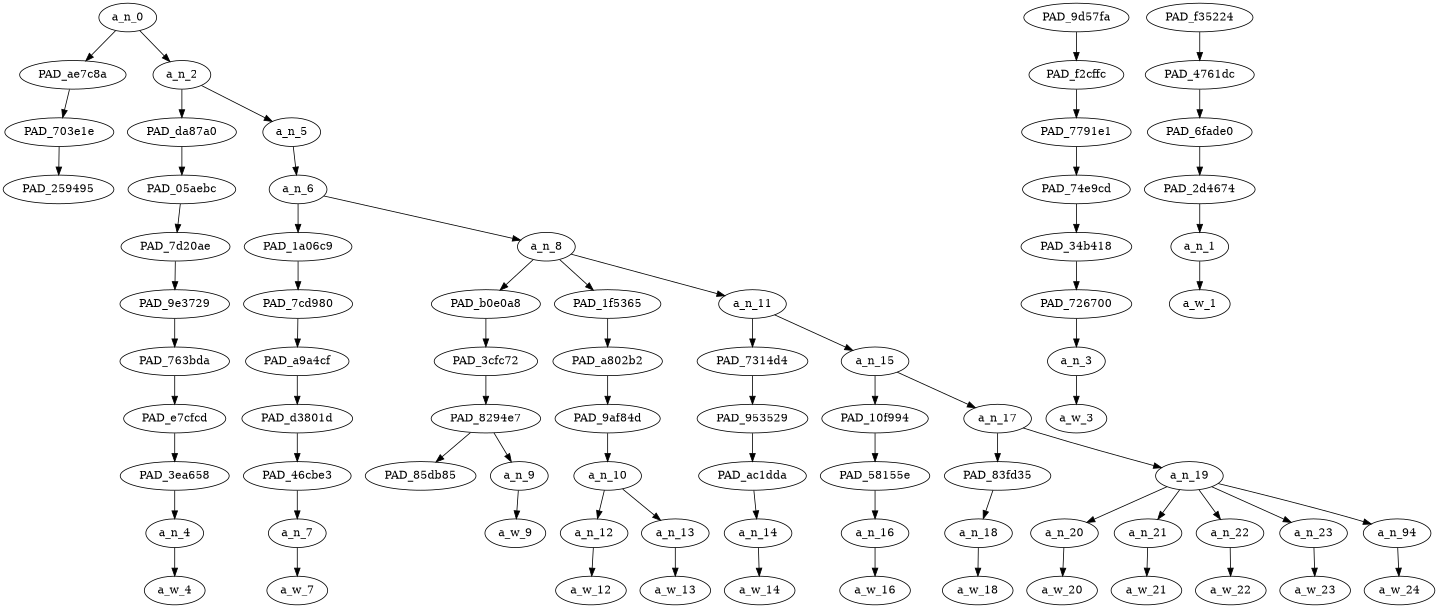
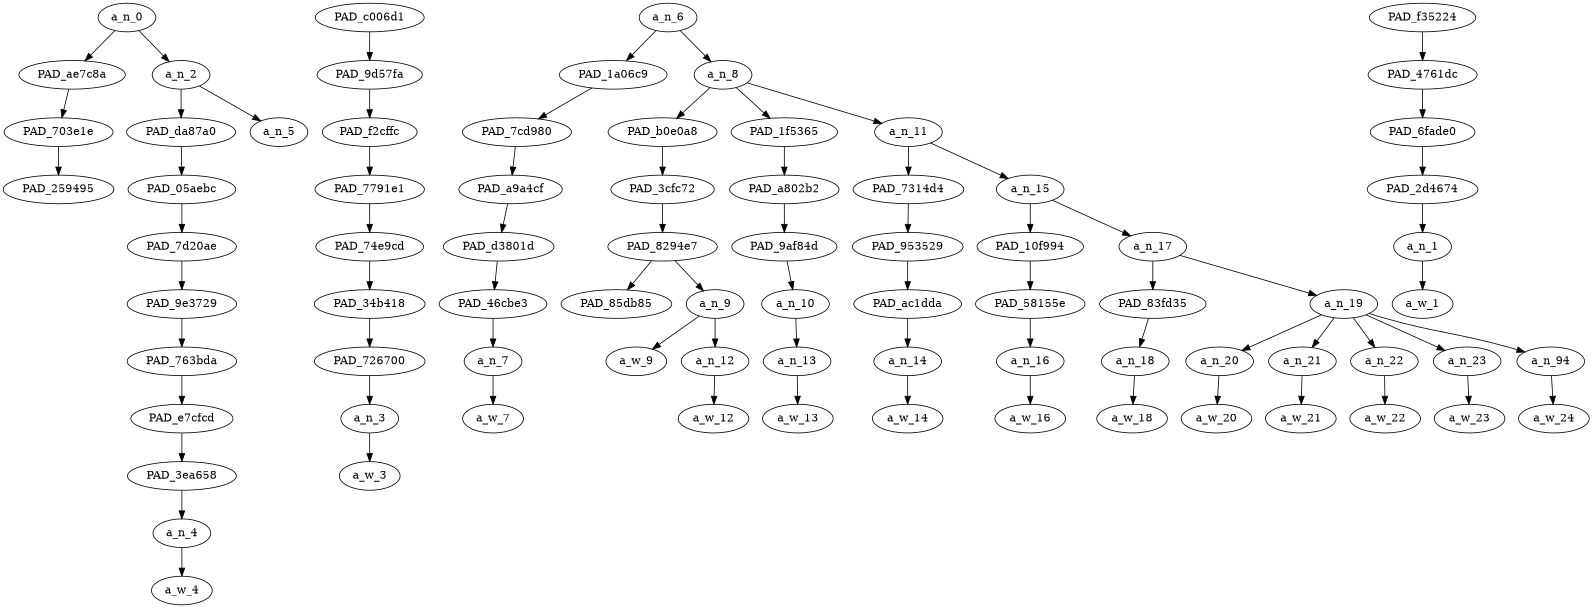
none -> (370, 18)
(294, 157) -> none
(602, 501) -> (715, 329)
